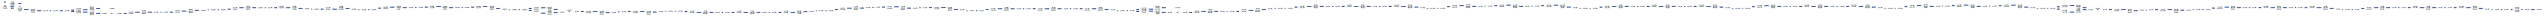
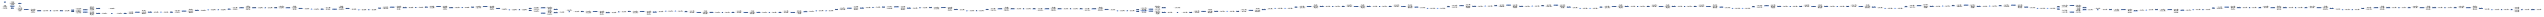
(1144, 11) -> (1144, 11)
